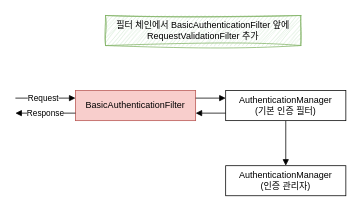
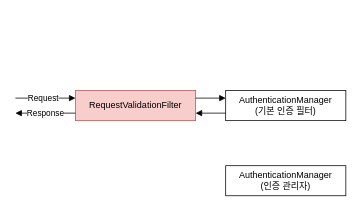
(203, 30) -> none
(135, 105) -> (135, 105)
(285, 140) -> none
